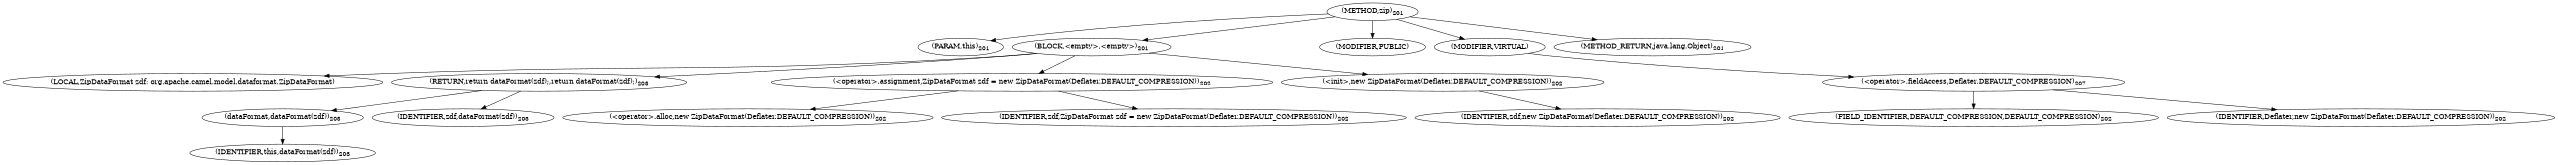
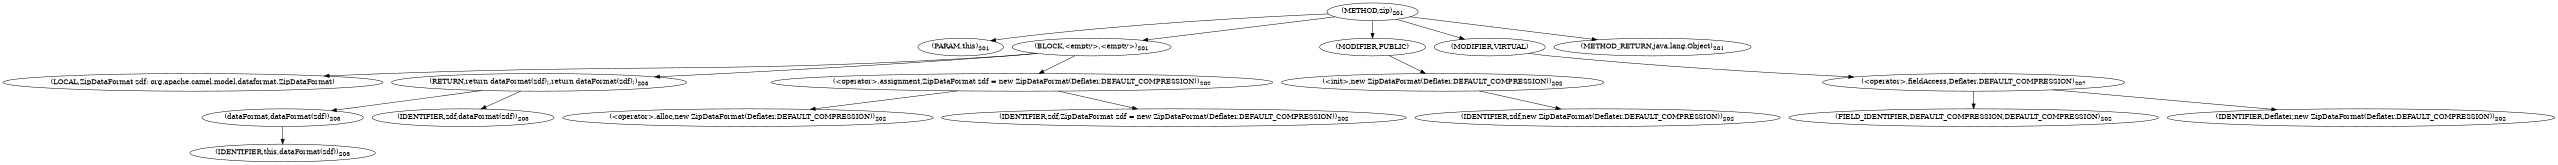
(1256, 64) -> (1405, 63)
